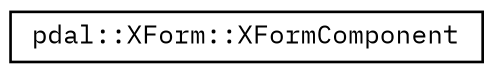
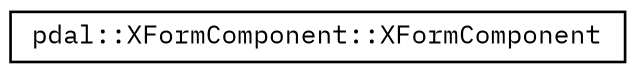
(247, 37) -> (318, 37)
